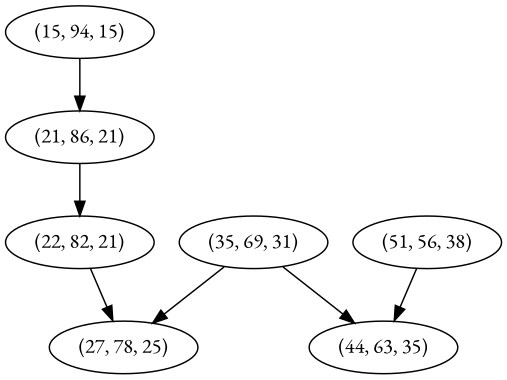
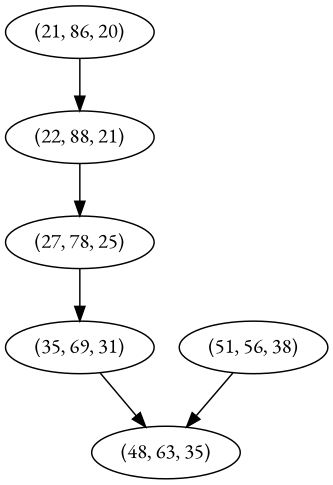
(80, 32) -> none
(80, 137) -> (80, 32)
(80, 242) -> (80, 137)
(194, 291) -> (80, 288)
(383, 347) -> (166, 453)
